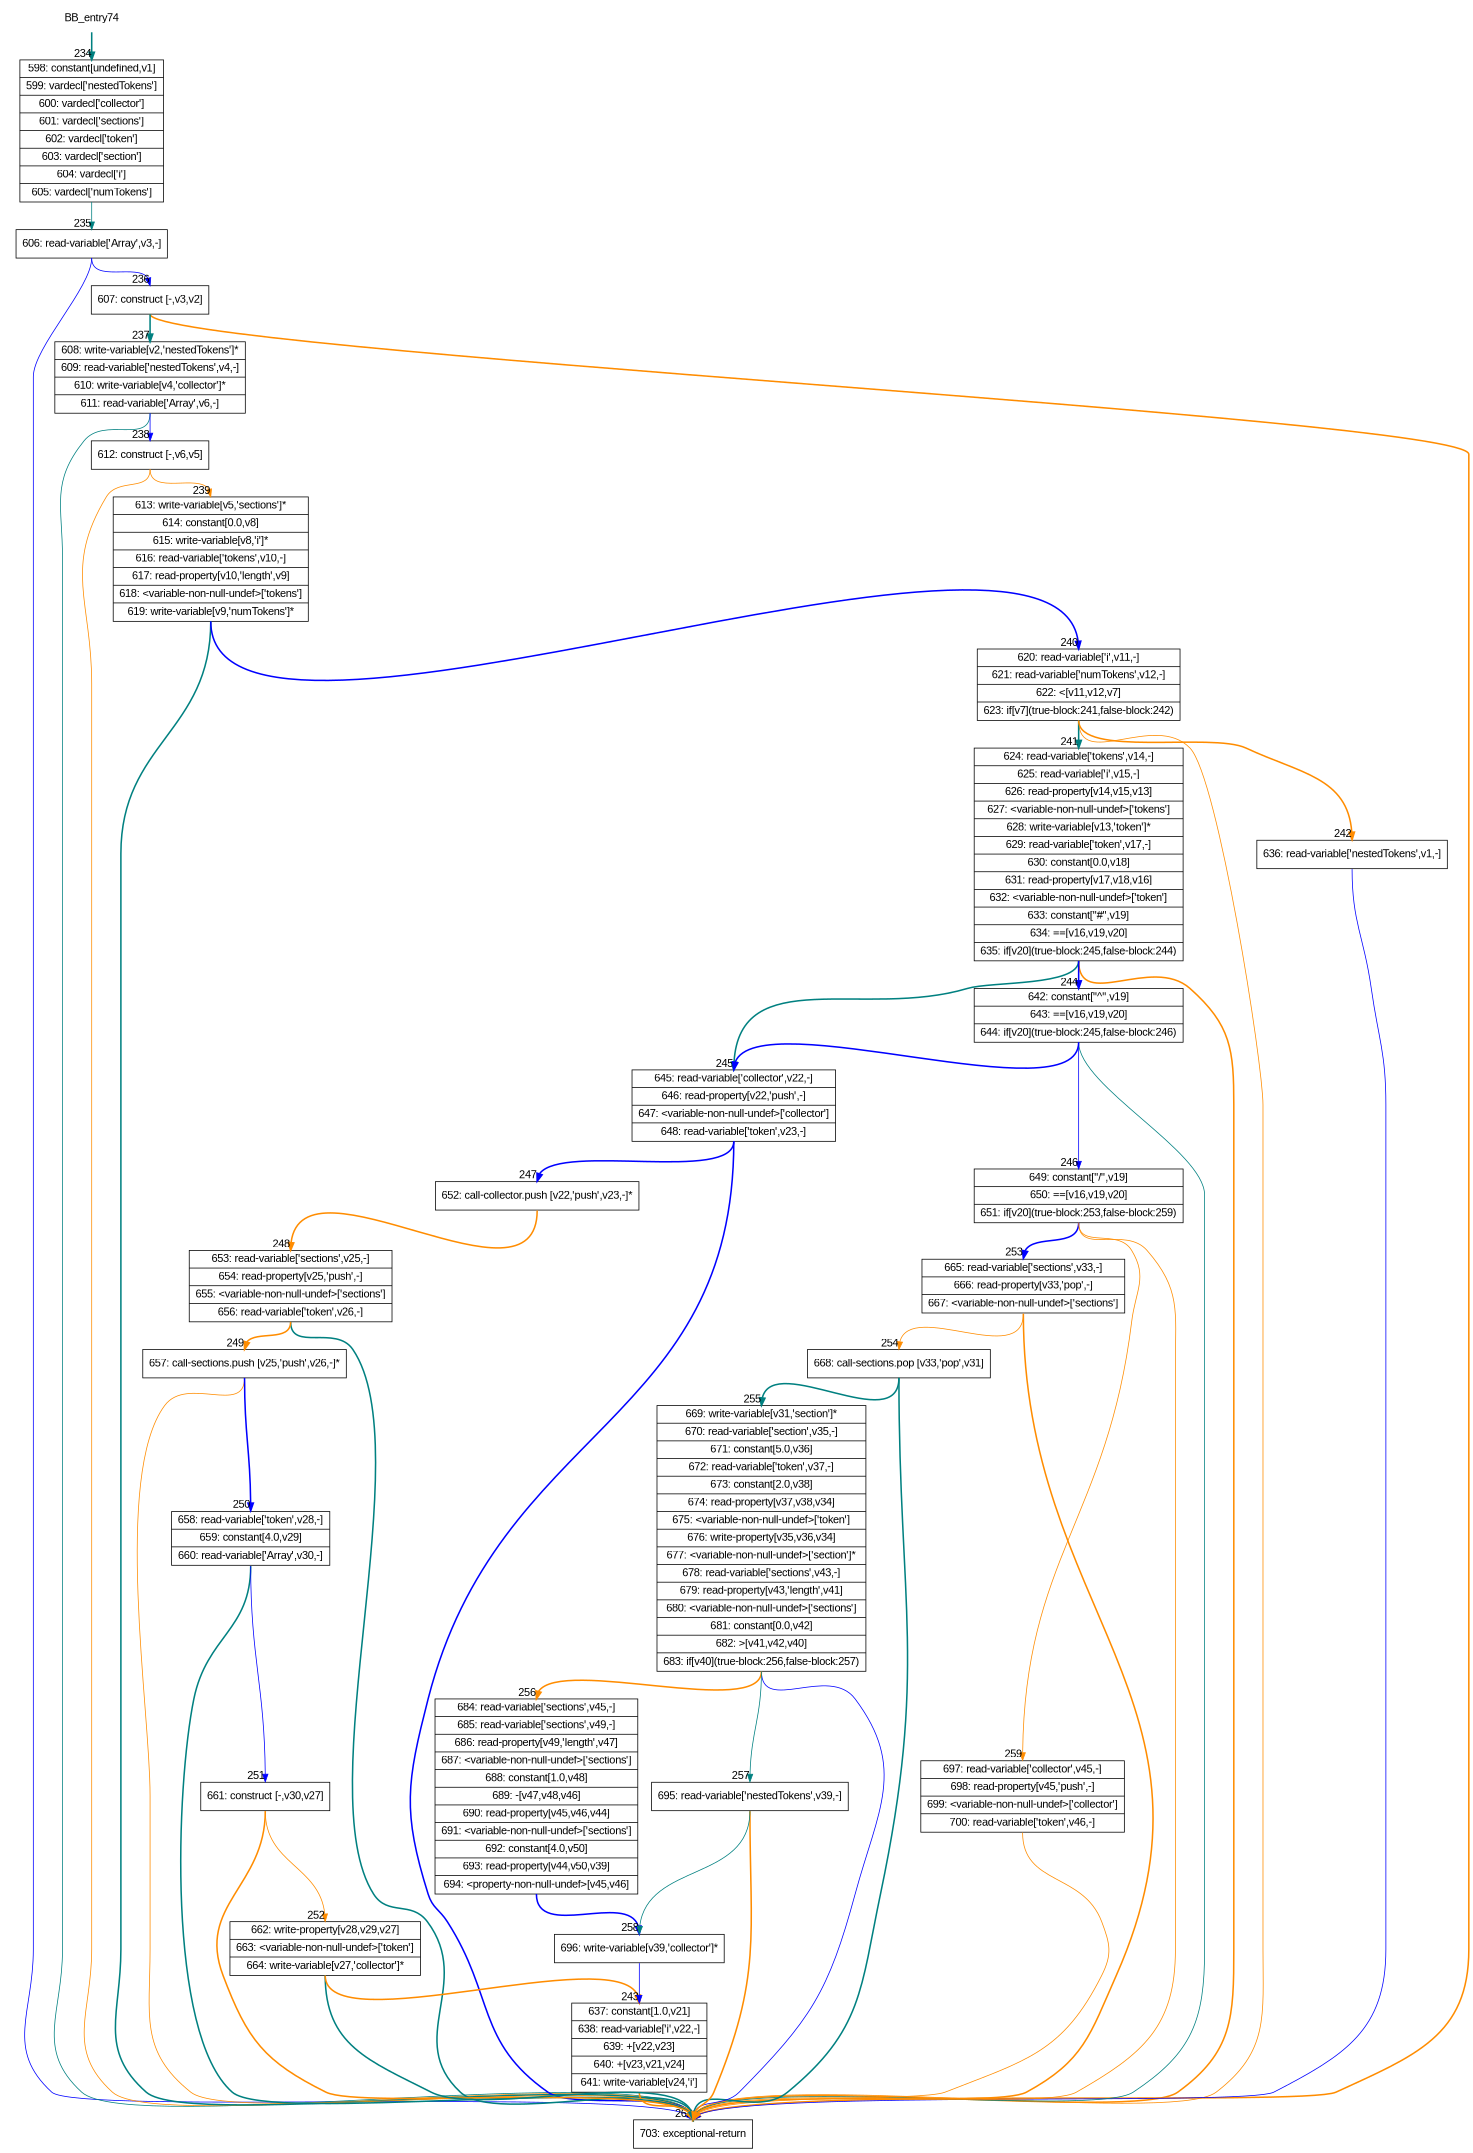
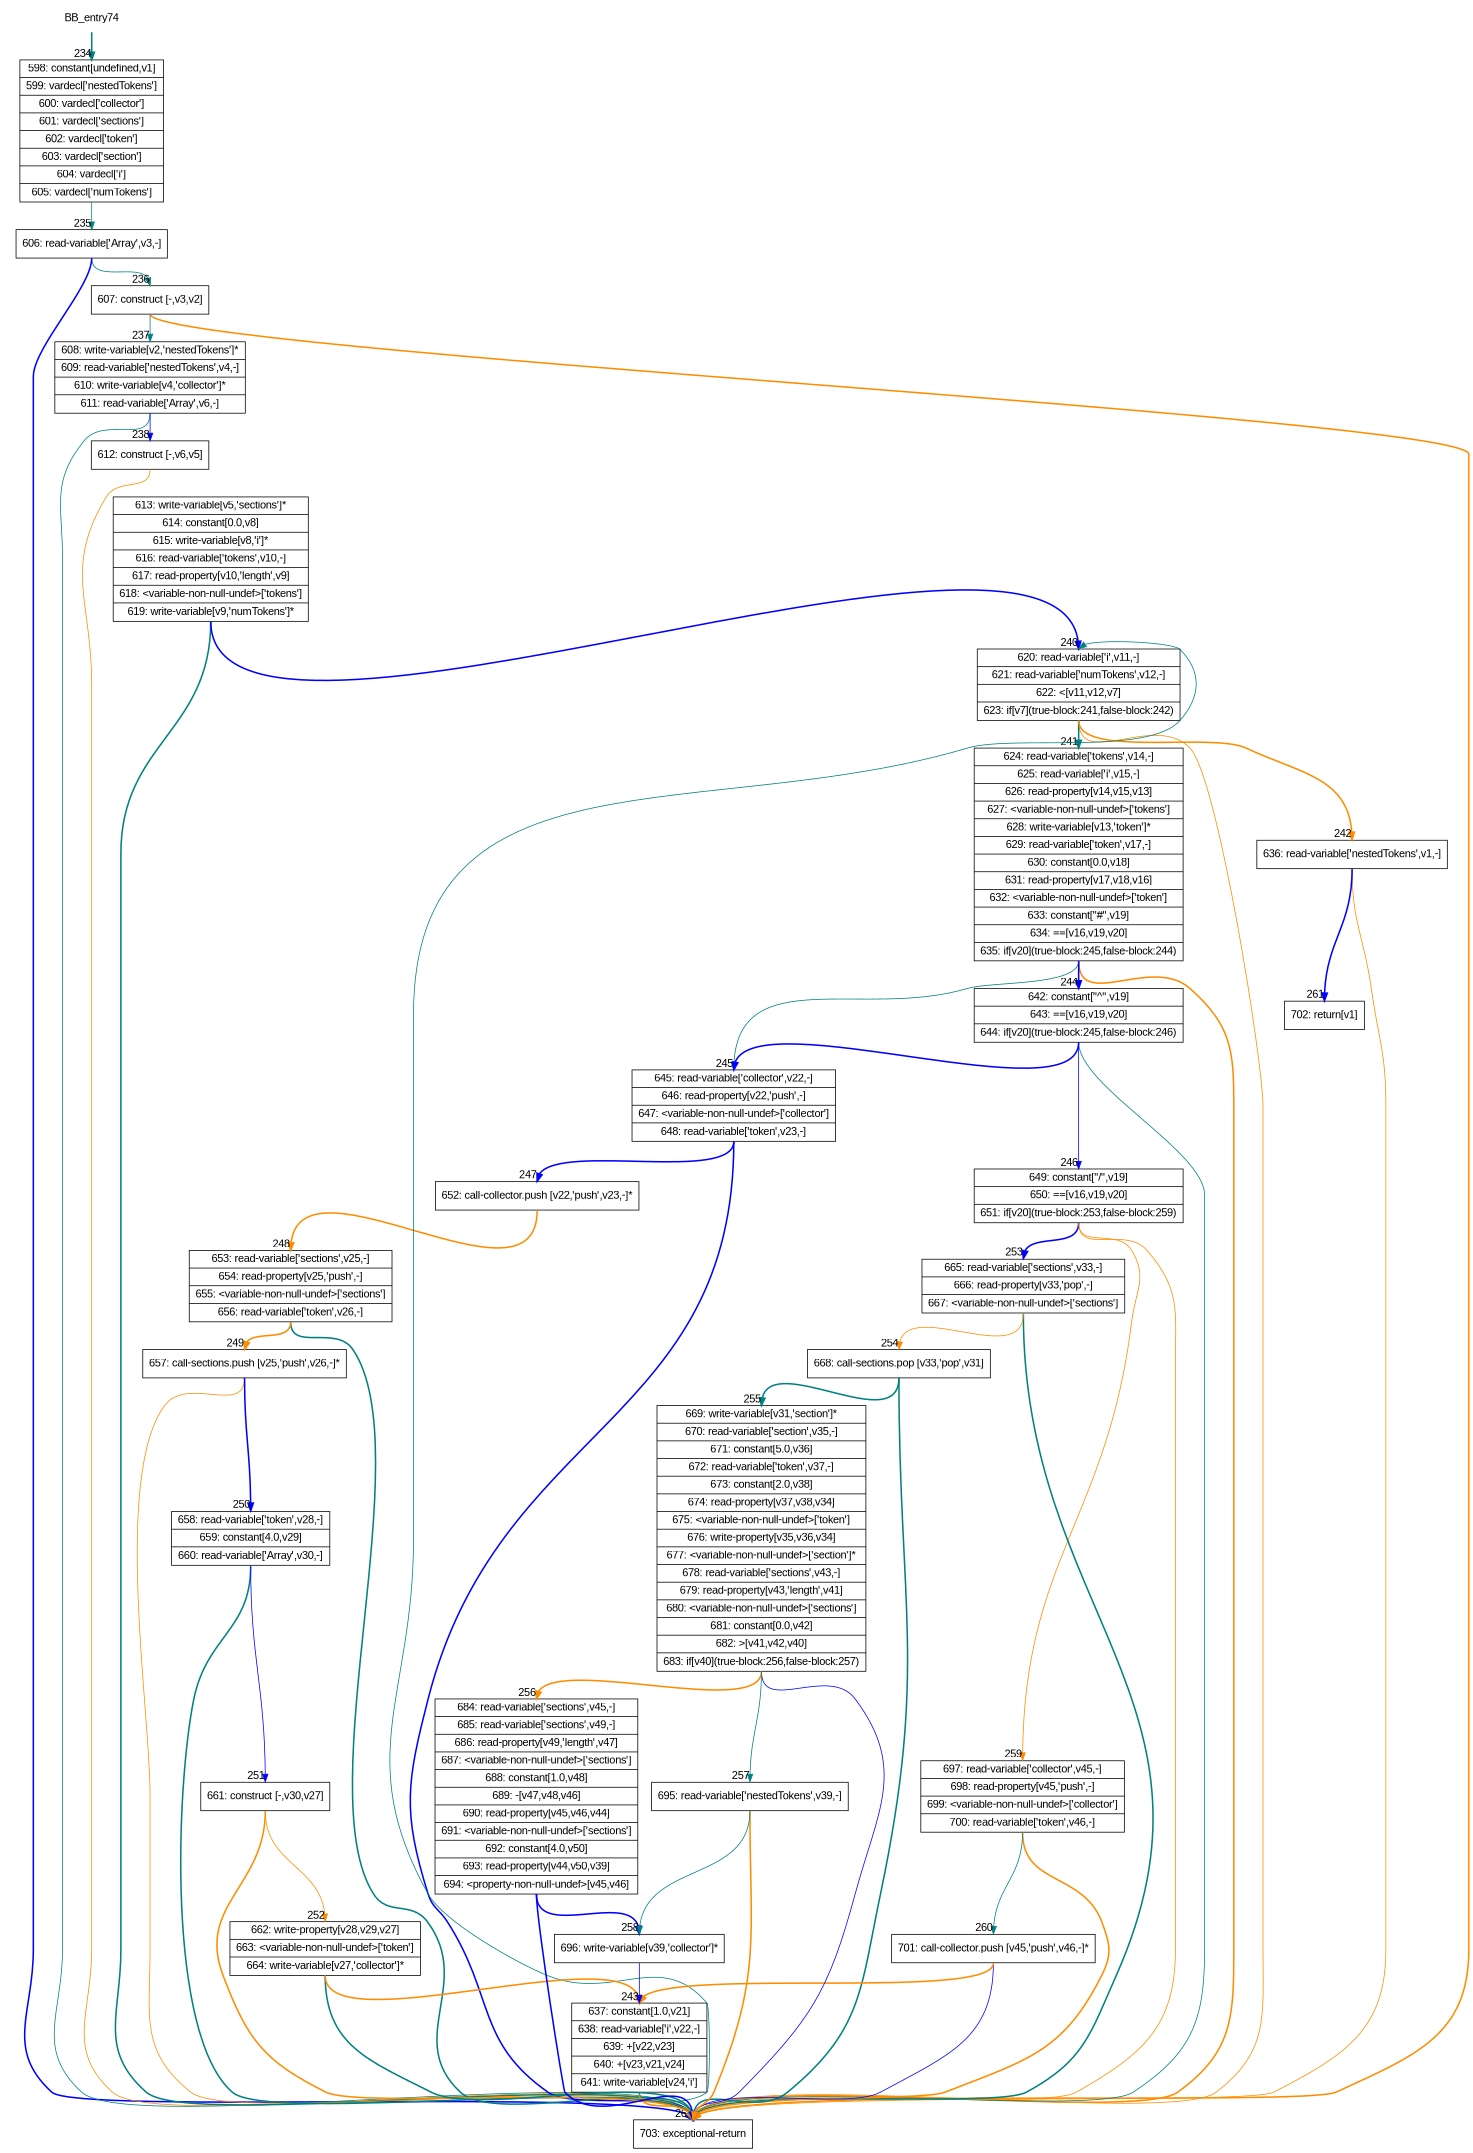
(117, 272) -> (117, 272)
(150, 324) -> (150, 324)
(177, 483) -> none
(894, 999) -> (894, 999)
none -> (1324, 1015)
none -> (414, 1160)
(33, 1491) -> (33, 1491)
(1386, 1793) -> (1386, 1793)
(1147, 1878) -> (1147, 1878)
none -> (993, 1949)
none -> (559, 2062)
(1007, 2067) -> (1007, 2067)
